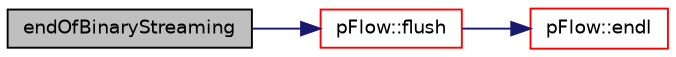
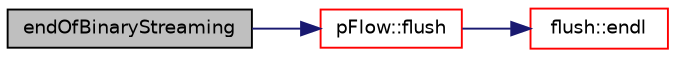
(599, 29) -> (599, 29)
